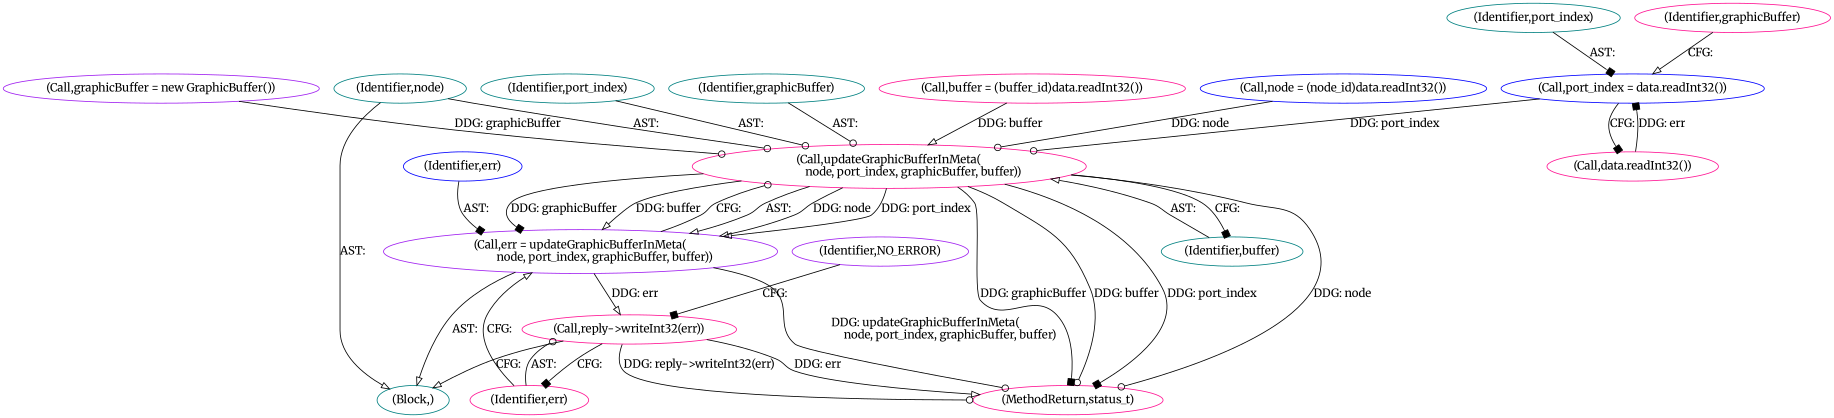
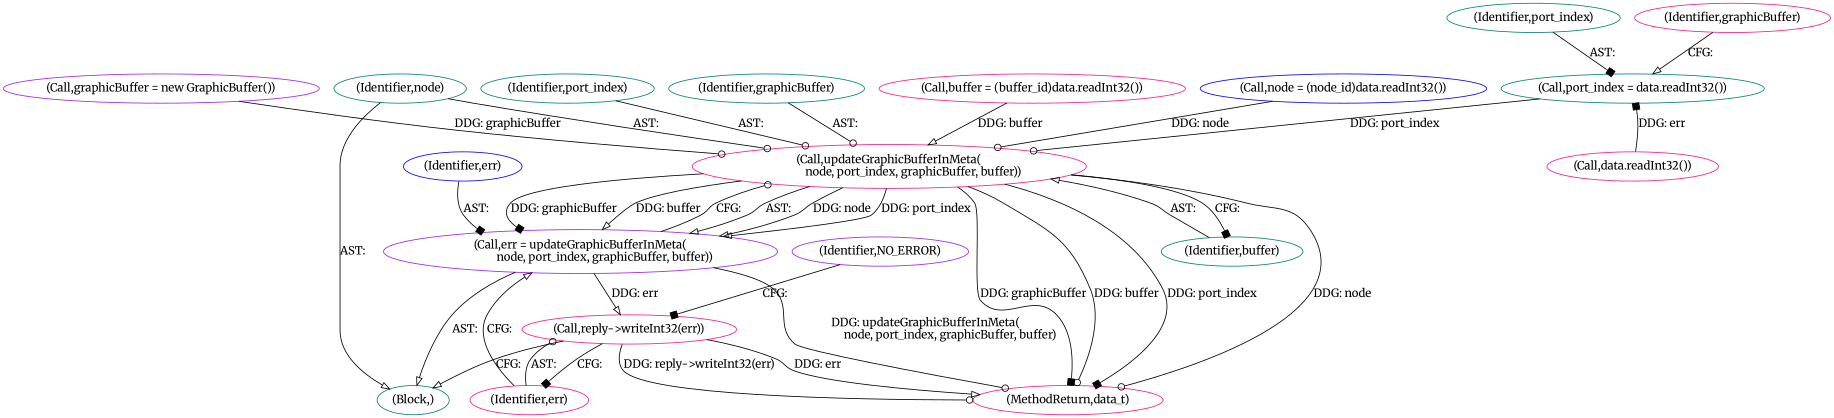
(1633, 89) -> (1633, 89)
(1609, 124) -> none
(1068, 400) -> (1068, 400)
